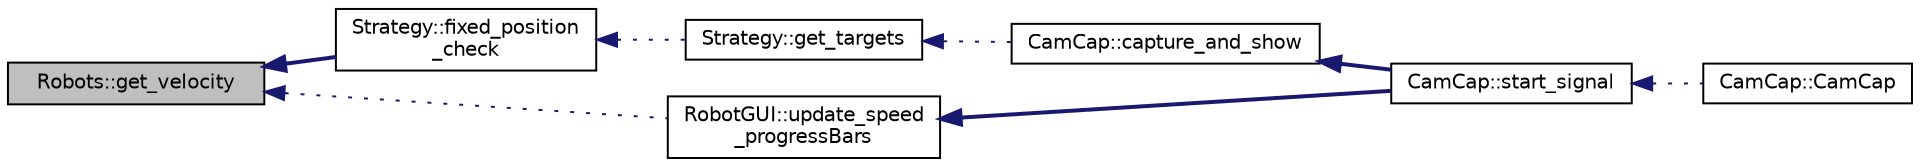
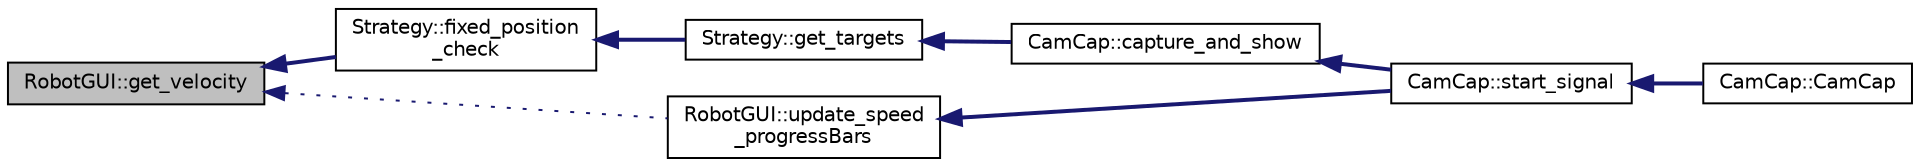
(651, 40) -> (651, 40)
(977, 42) -> (977, 42)
(136, 83) -> (136, 83)
(1678, 83) -> (1678, 83)
